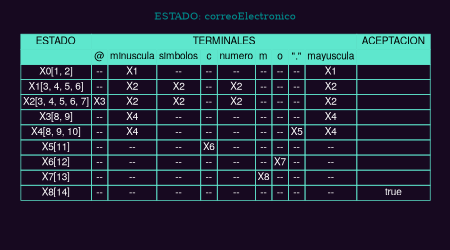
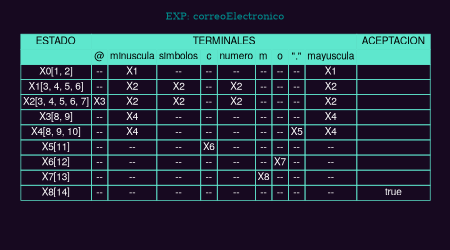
(225, 17) -> (225, 17)
